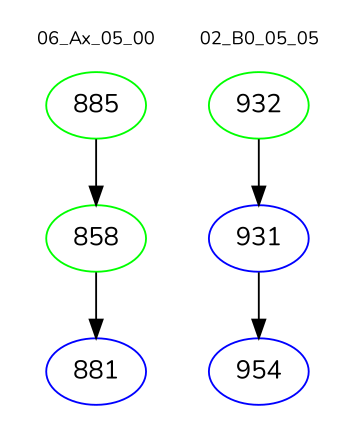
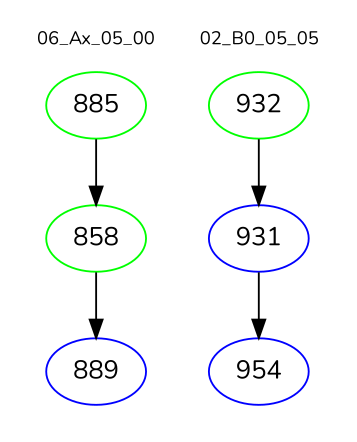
(96, 372) -> (96, 372)
